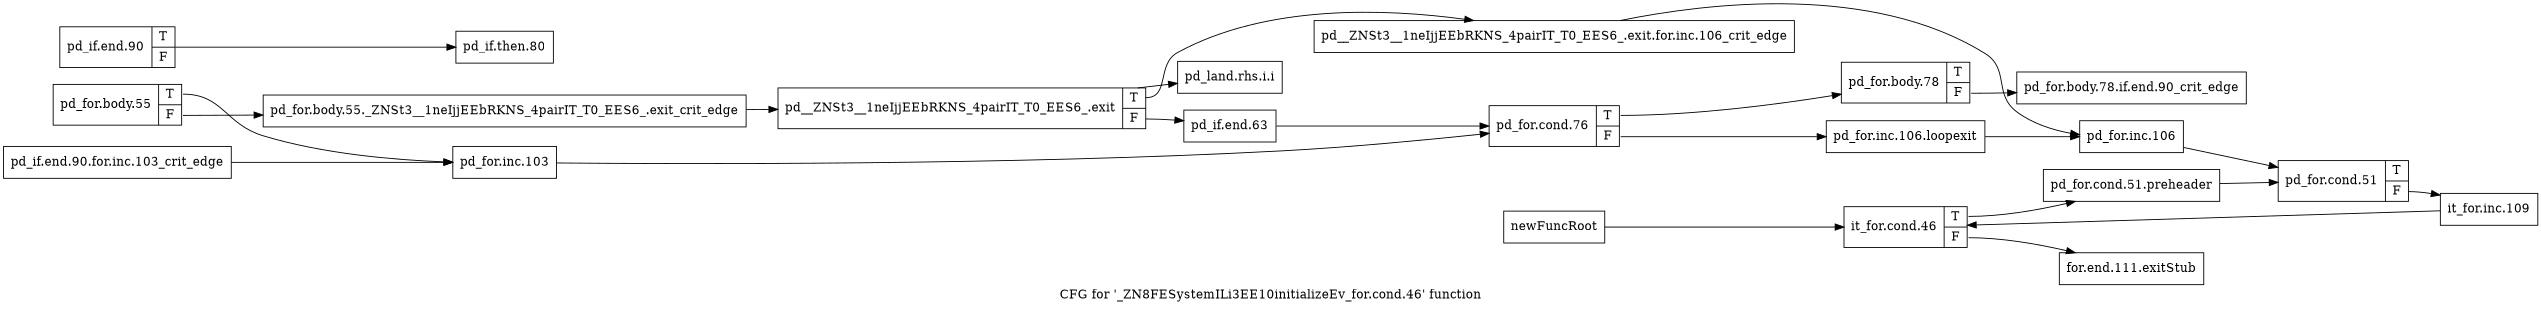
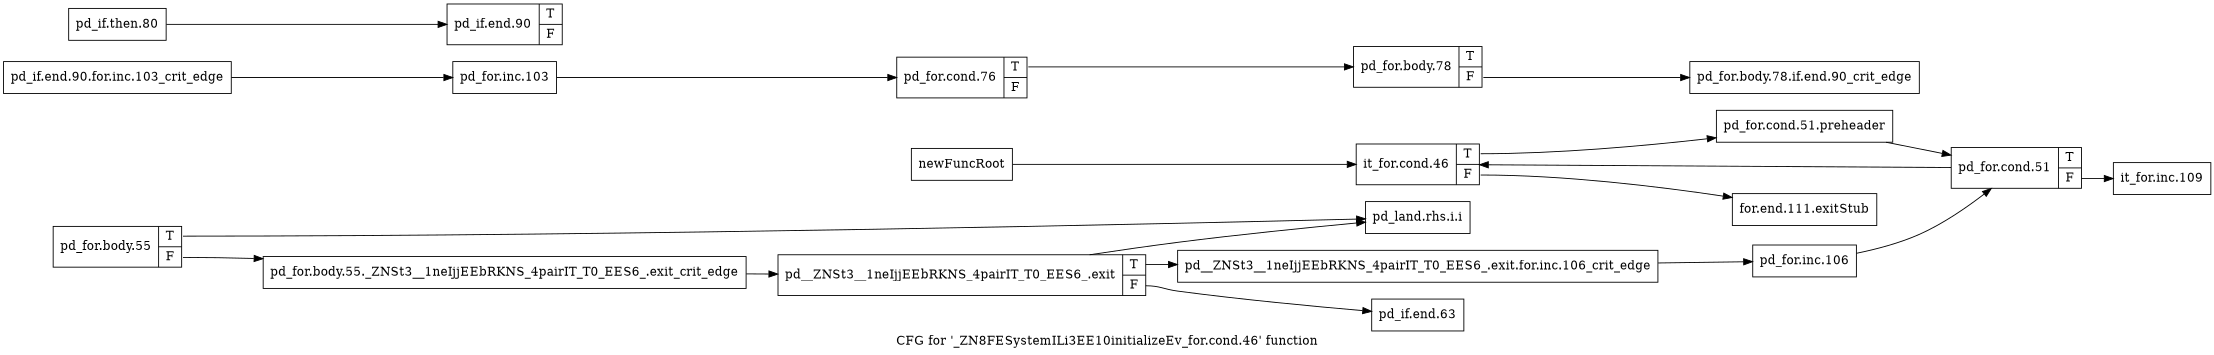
(311, 47) -> (302, 24)
(1378, 126) -> none
(1906, 137) -> none
(307, 147) -> (770, 231)
(2208, 218) -> (1720, 166)
